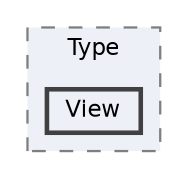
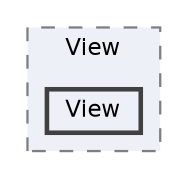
(94, 49) -> (94, 49)
